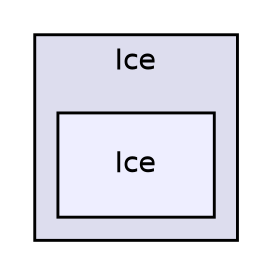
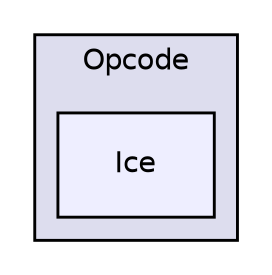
(136, 62) -> (136, 62)
